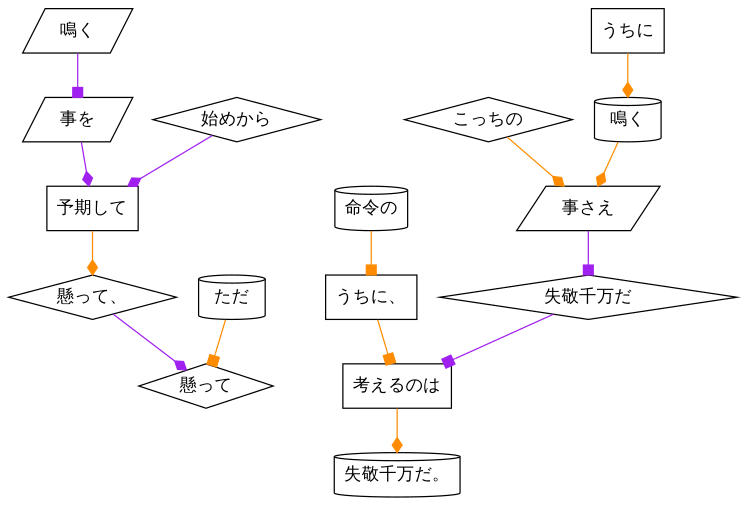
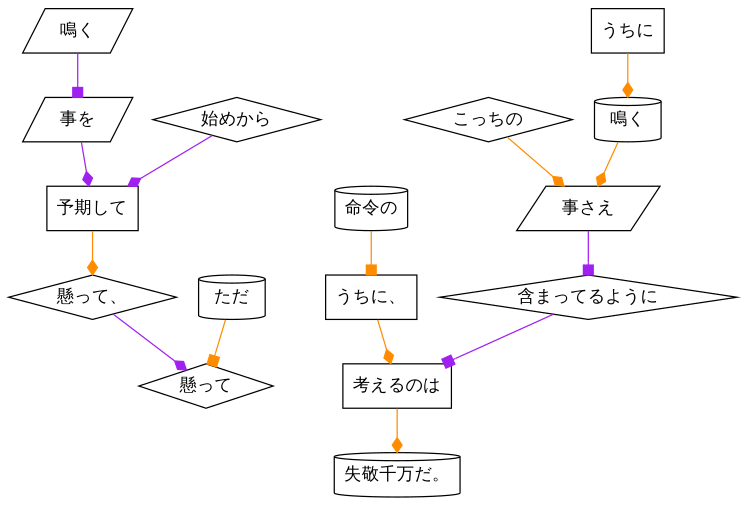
(588, 297) -> (588, 297)
(382, 336) -> (382, 336)
